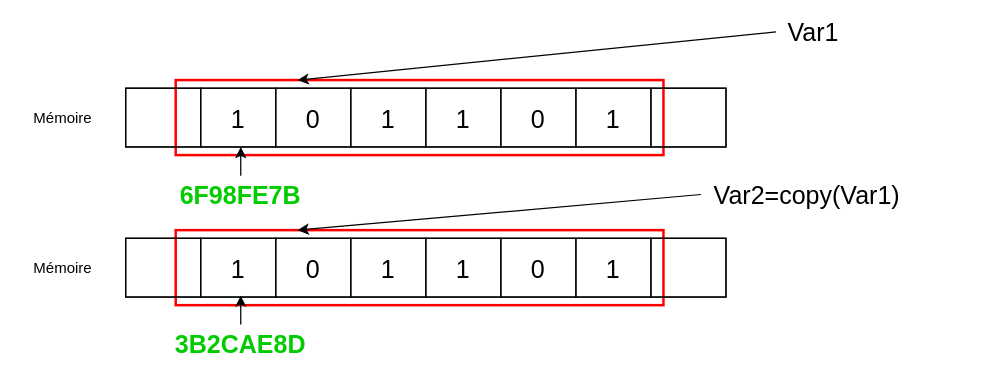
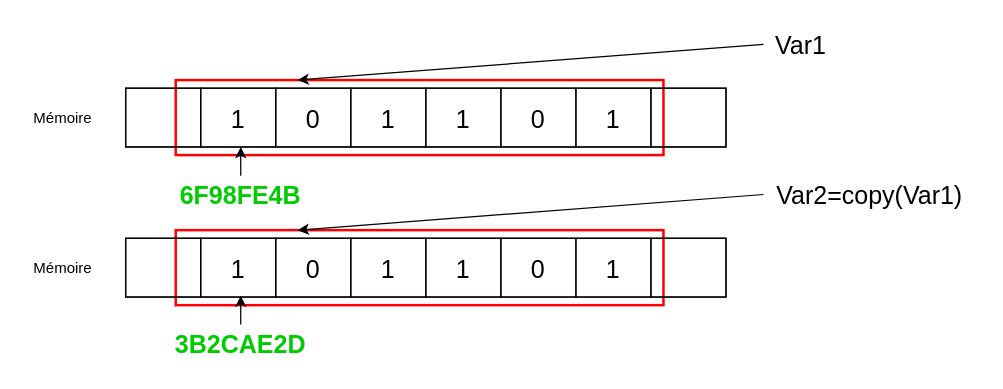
(813, 32) -> (801, 44)
(241, 194) -> (241, 194)
(807, 194) -> (869, 194)
(241, 343) -> (241, 343)
